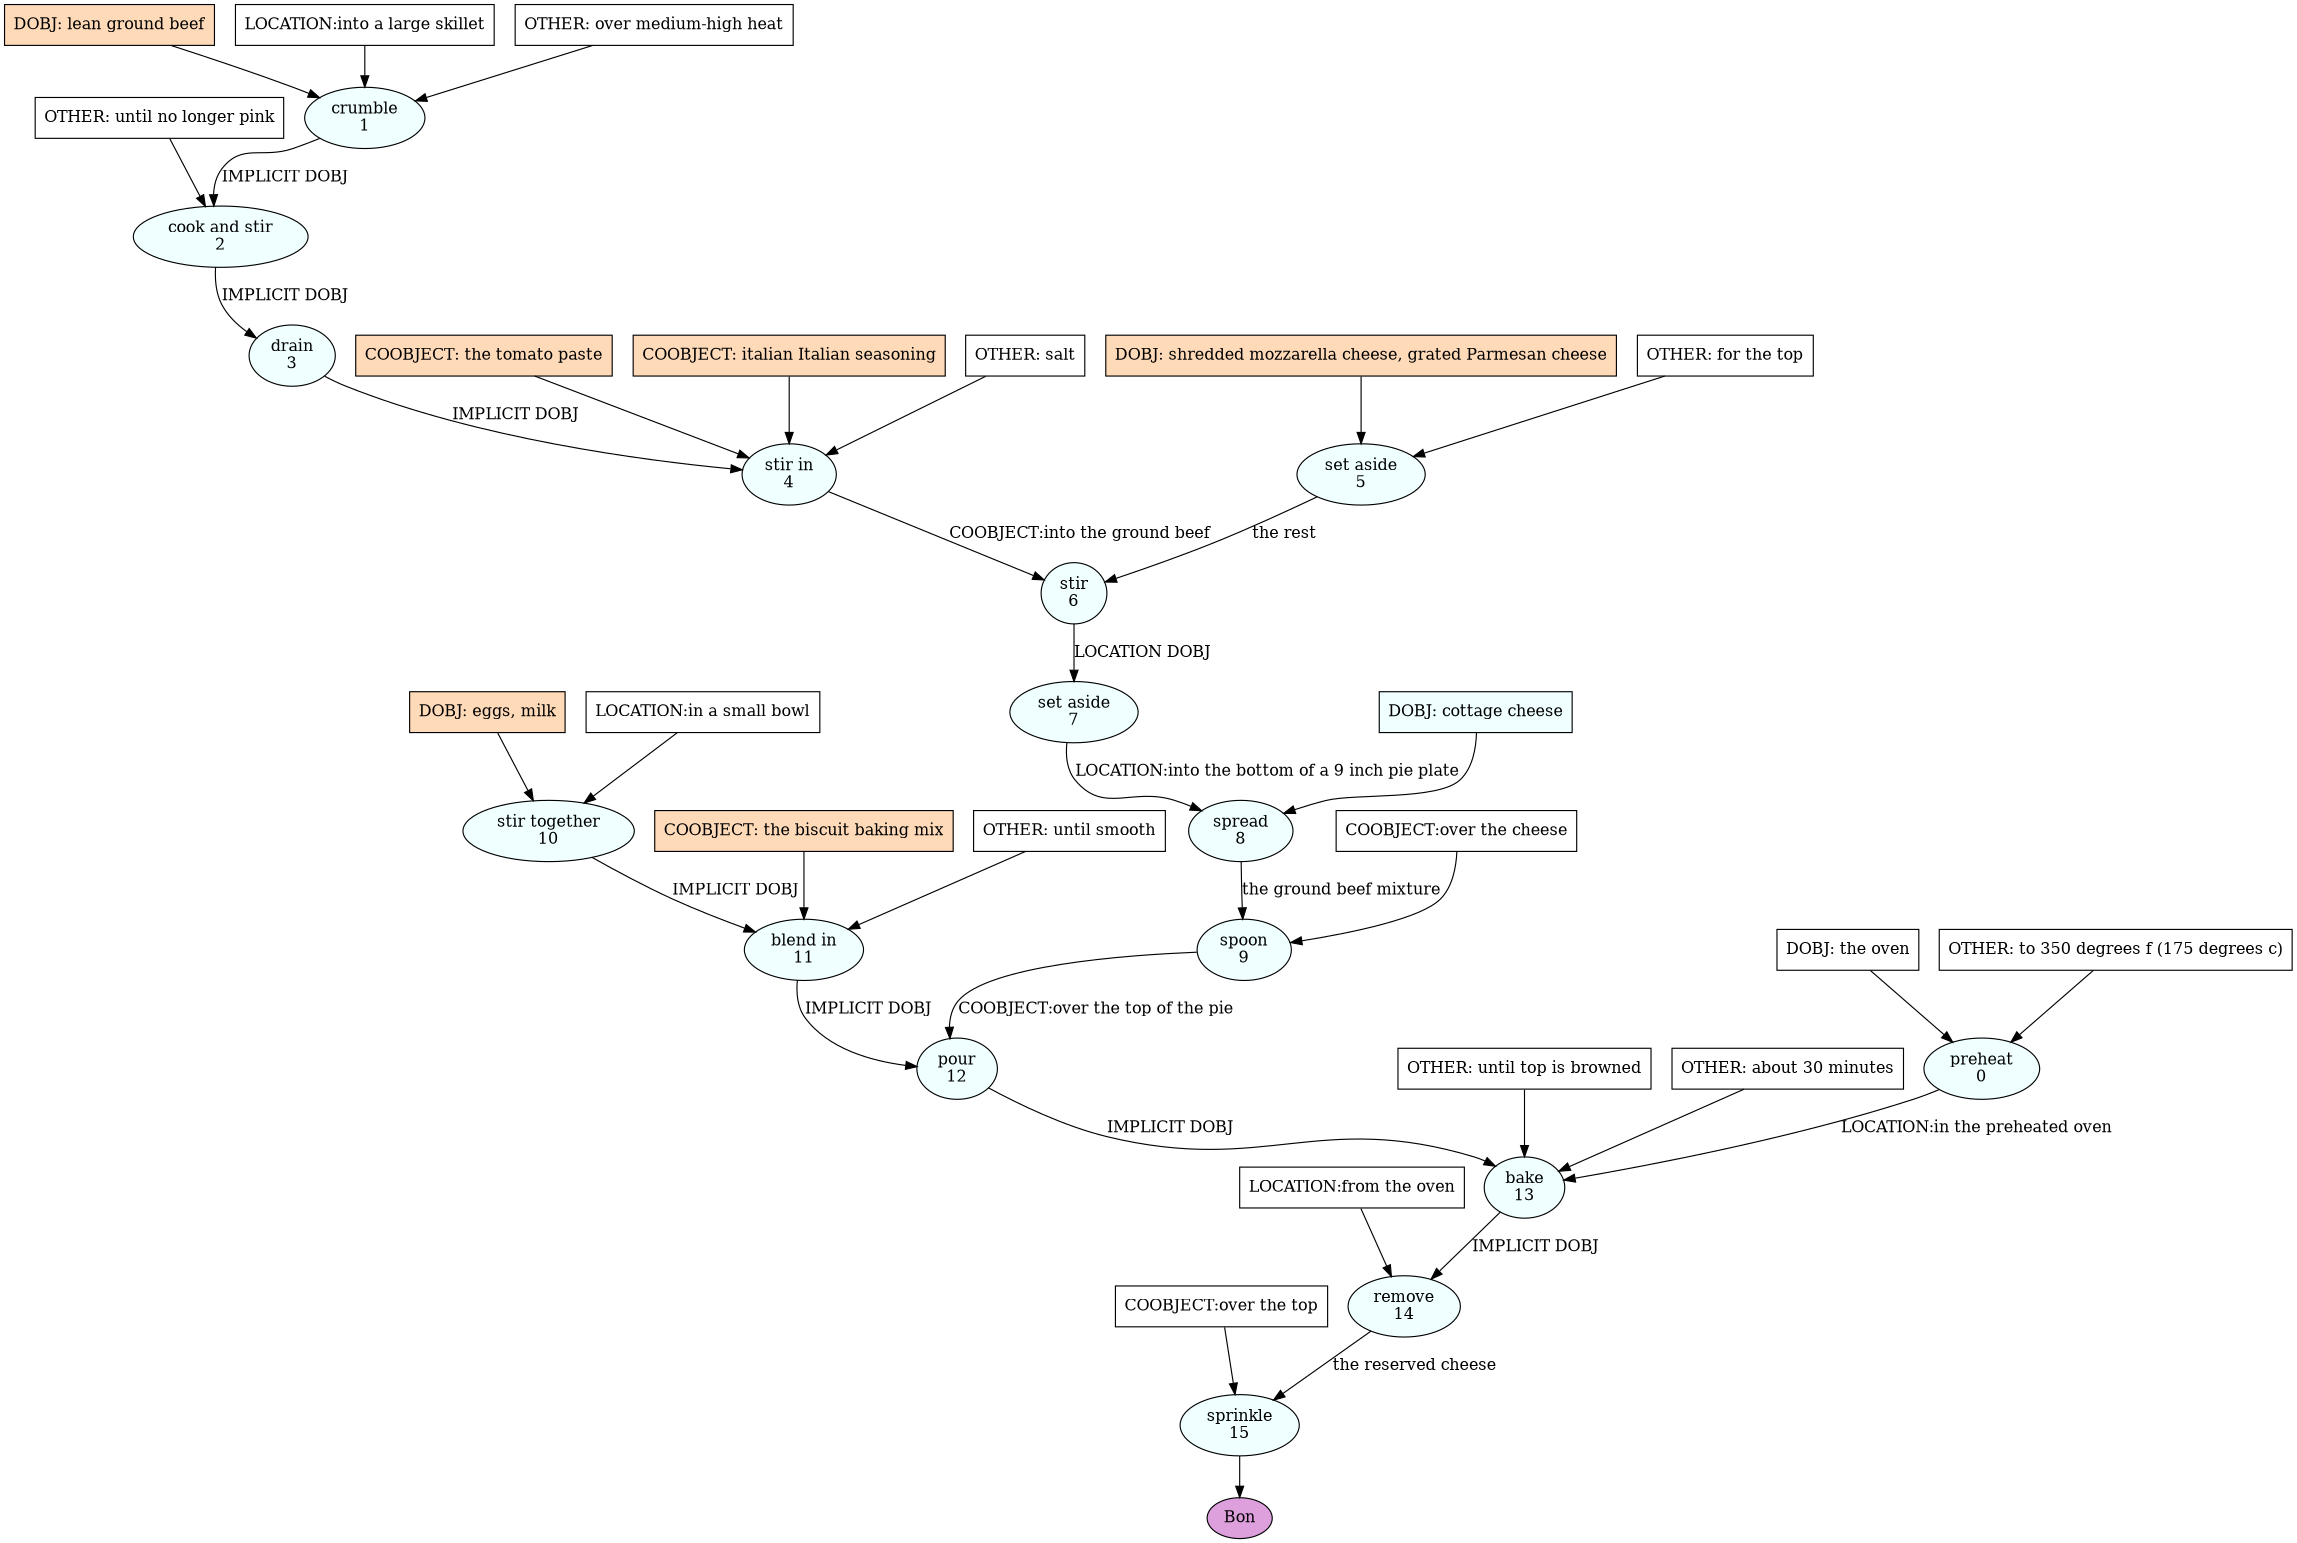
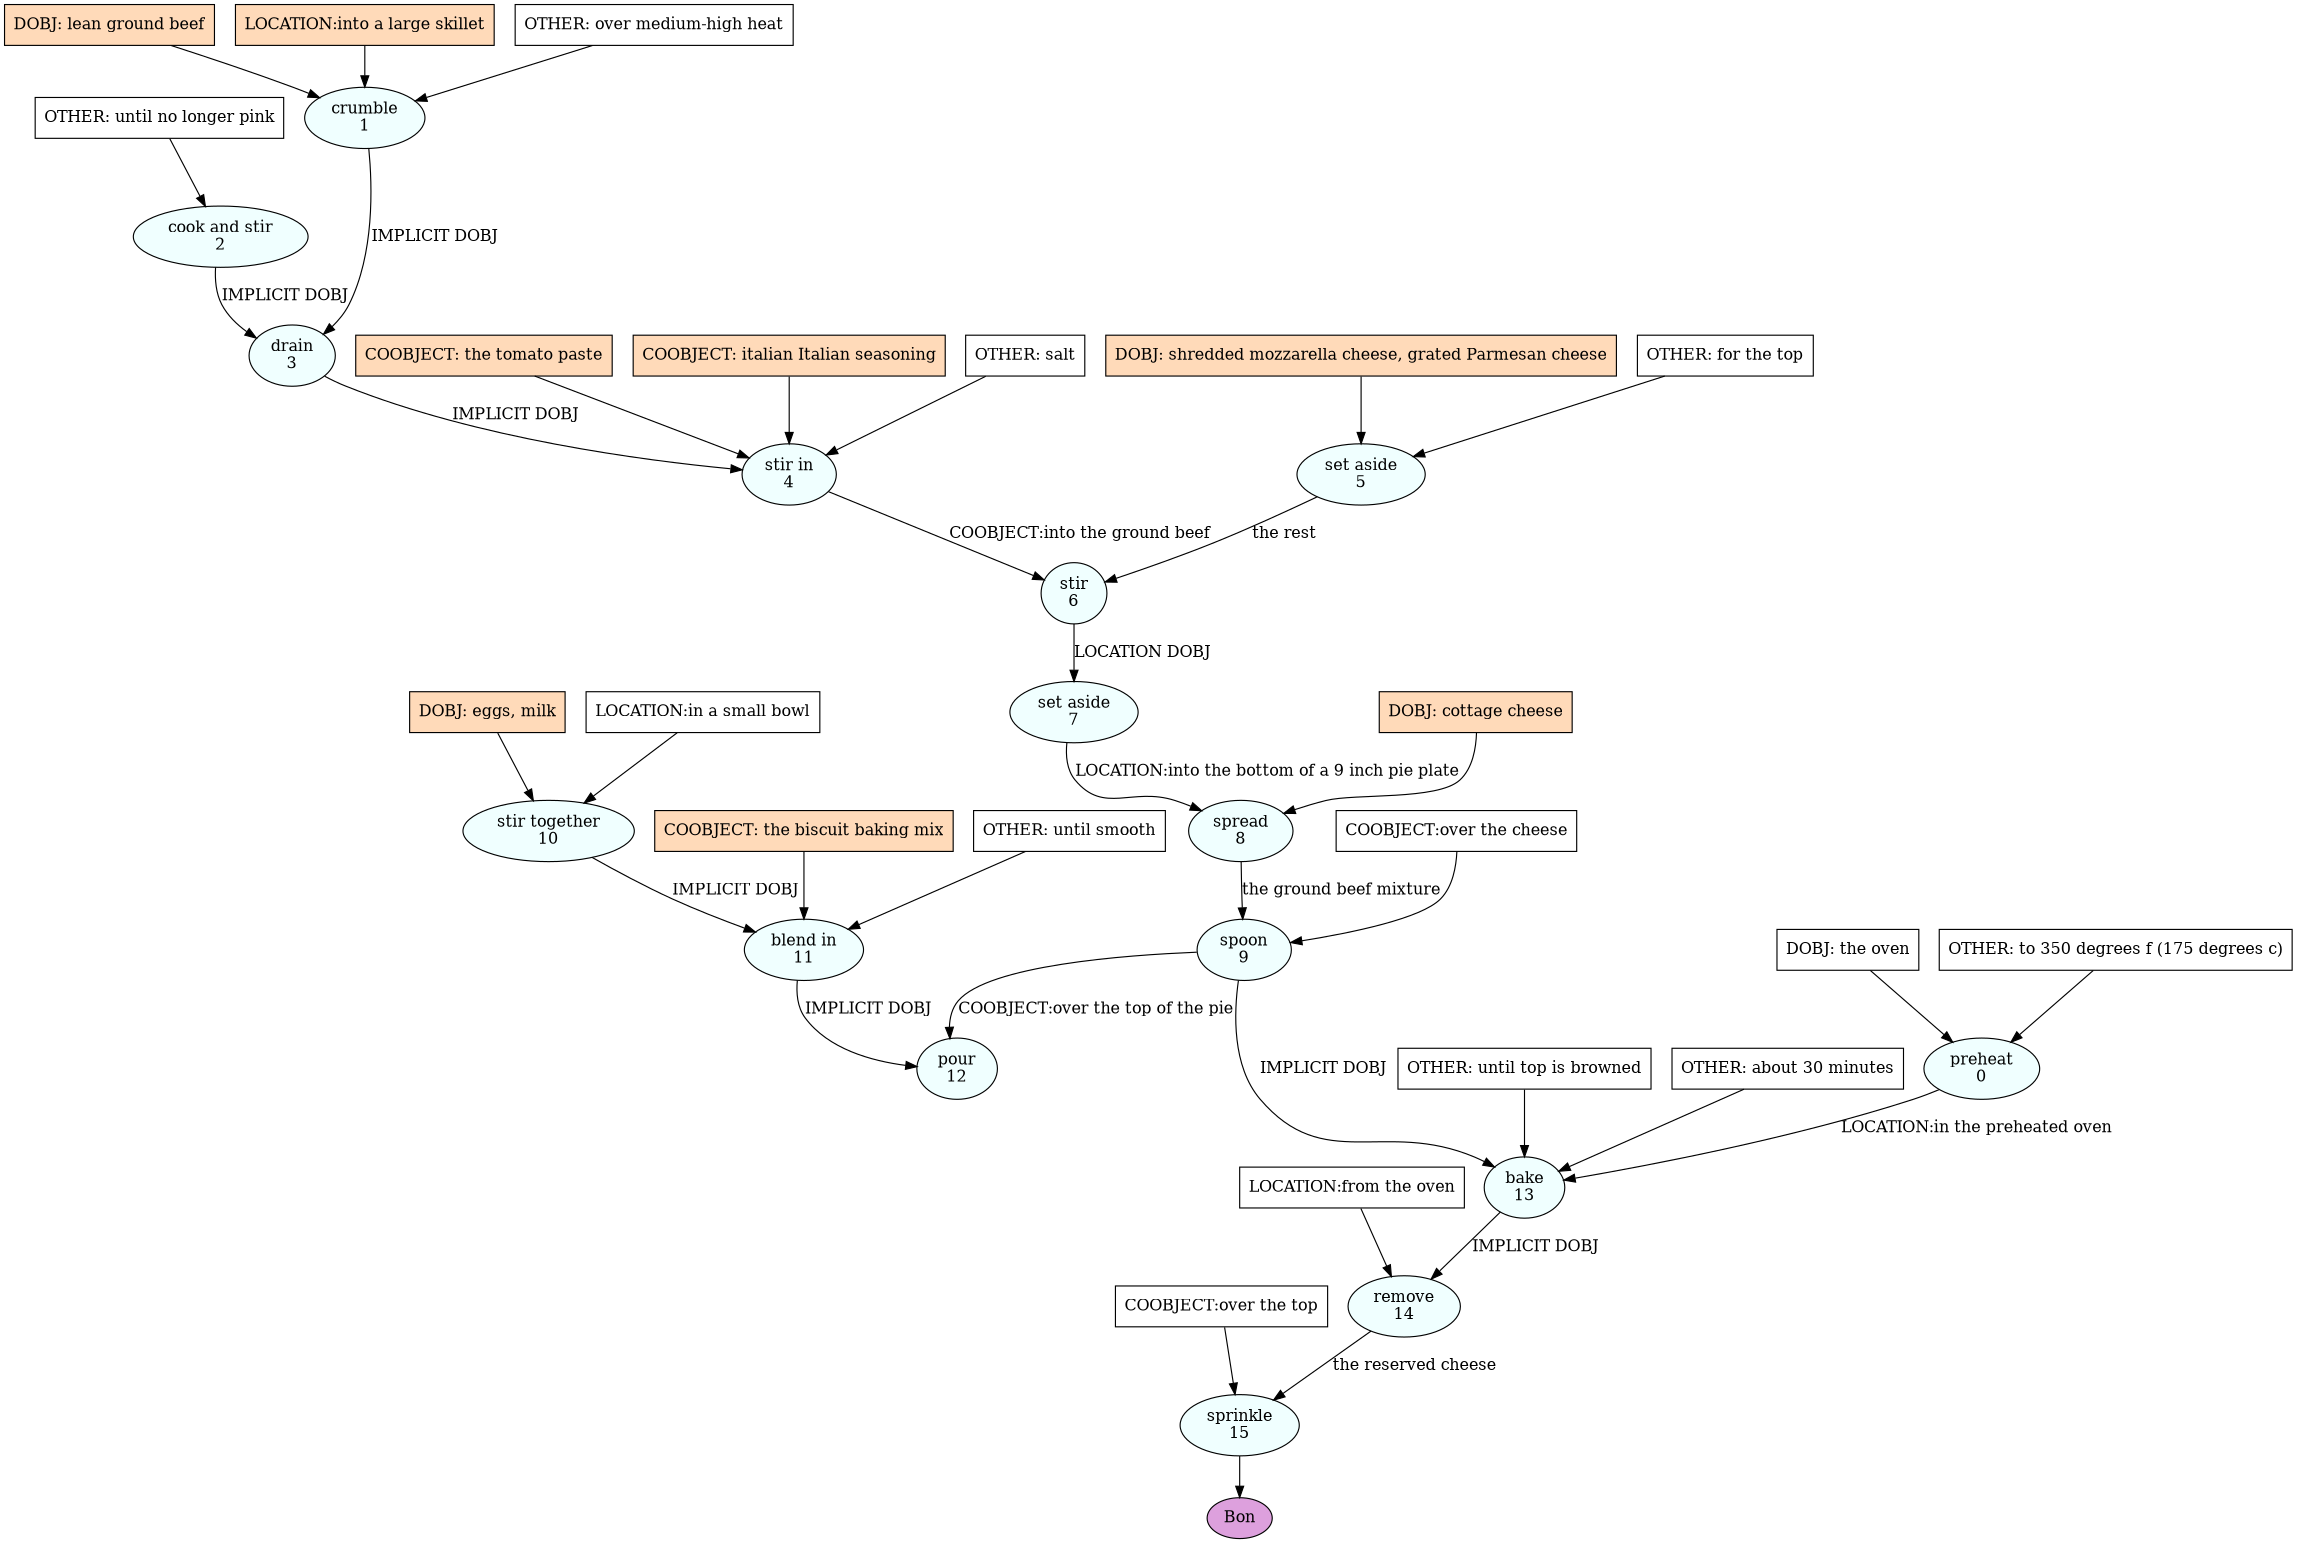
(365, 25) -> (365, 25)
(256, 153) -> (368, 242)
(1476, 712) -> (1476, 712)
(1233, 1148) -> (1306, 1134)
